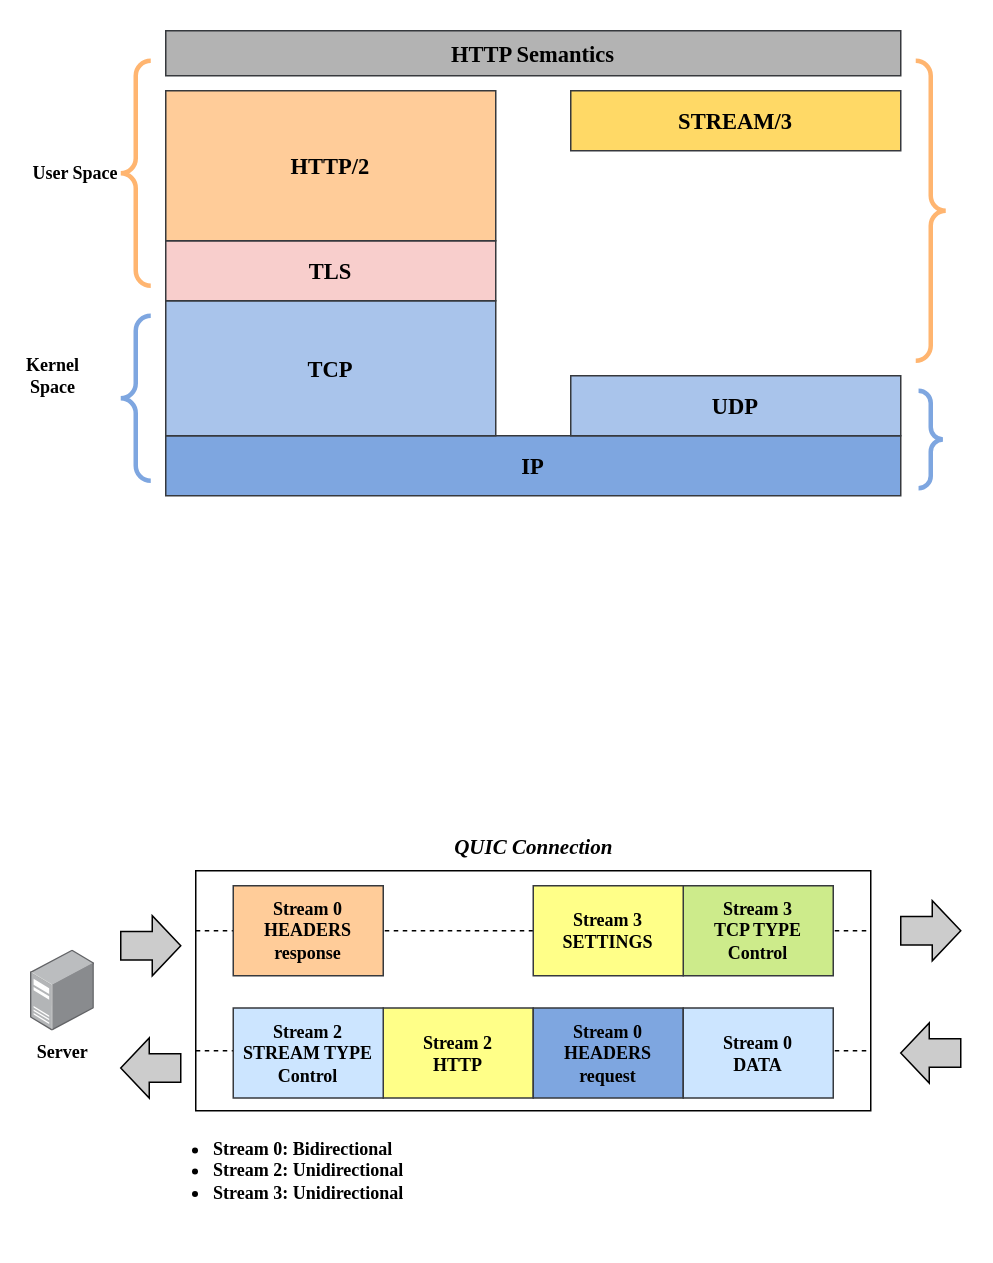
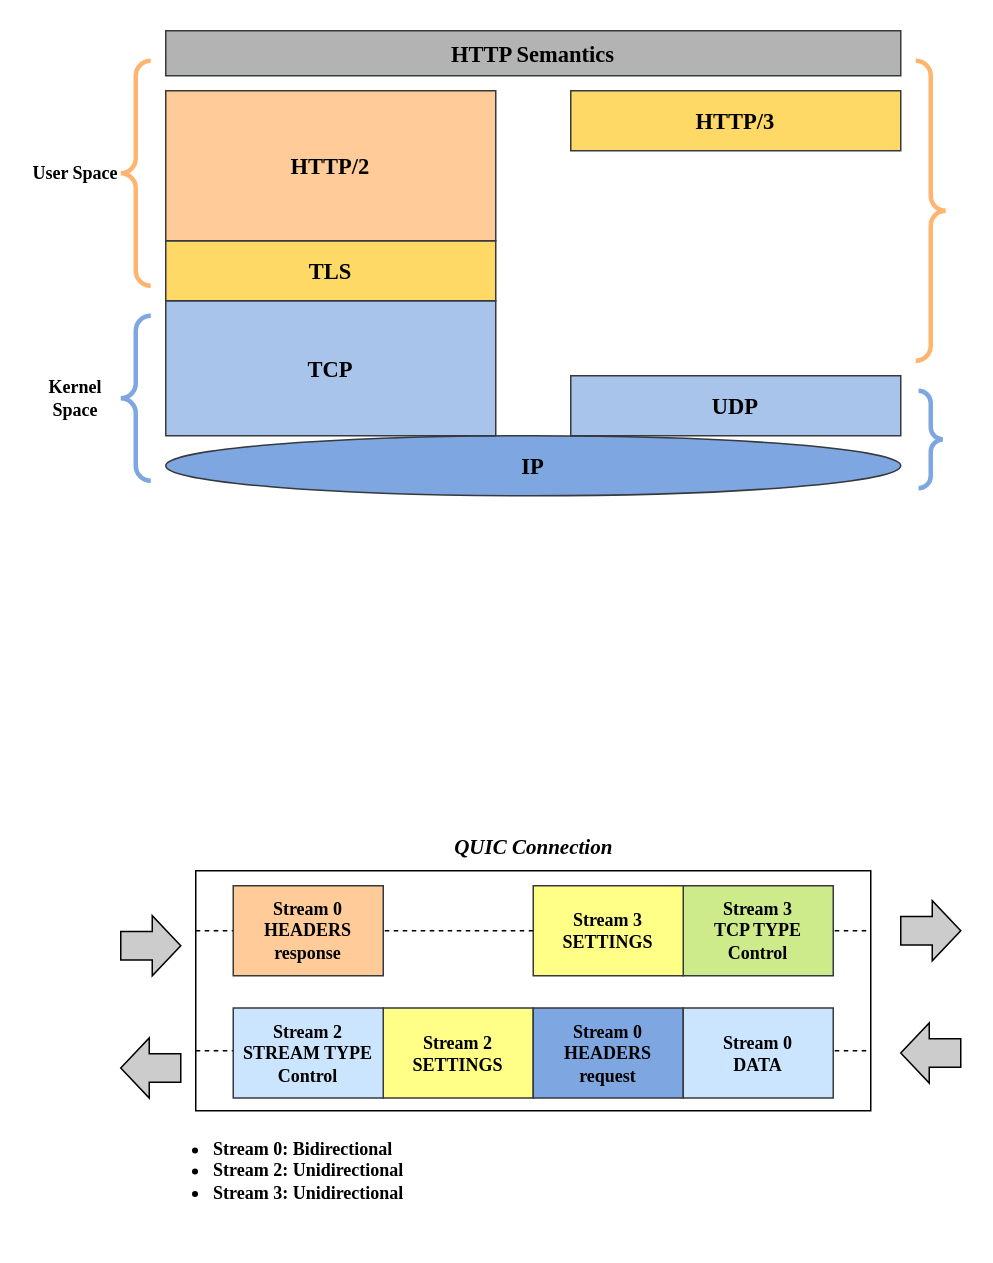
(736, 121) -> (736, 121)
(331, 271) -> (331, 271)
(53, 376) -> (76, 398)
(533, 466) -> (533, 466)
(63, 991) -> none
(458, 1054) -> (458, 1054)
